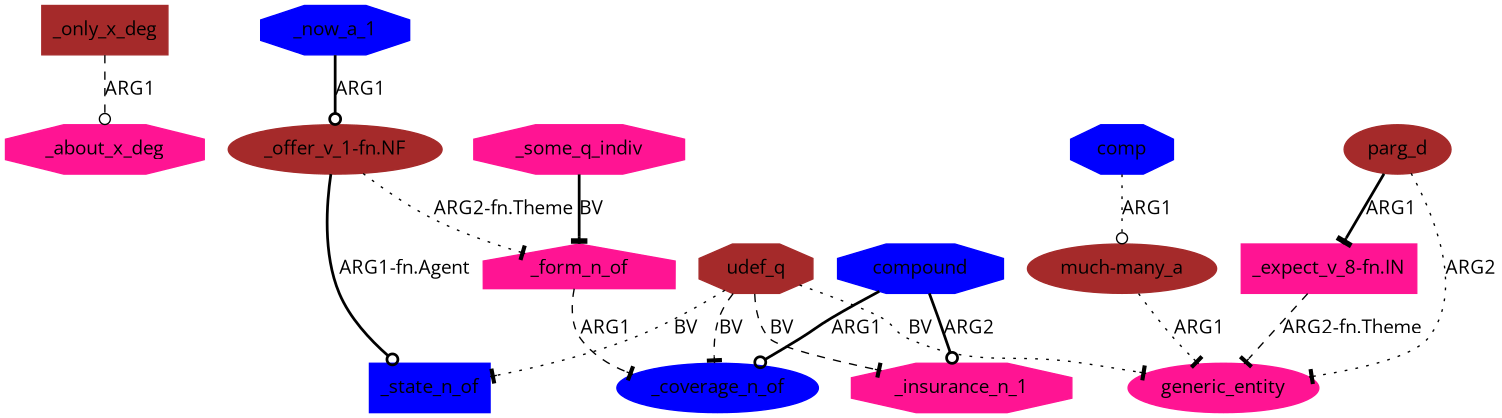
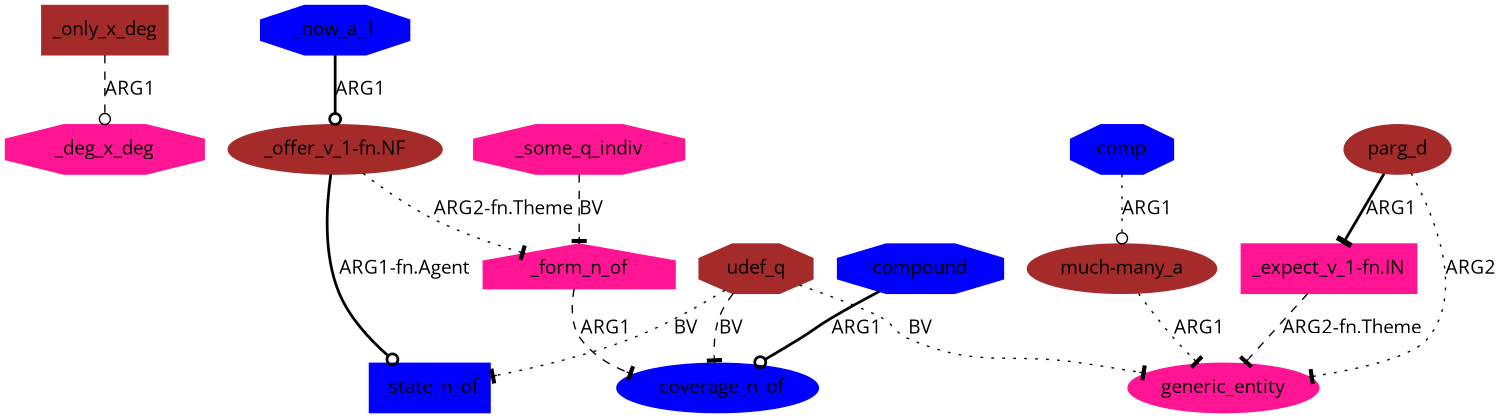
(105, 149) -> (105, 149)
(579, 206) -> (579, 206)
(1329, 269) -> (1329, 269)
(962, 388) -> none
